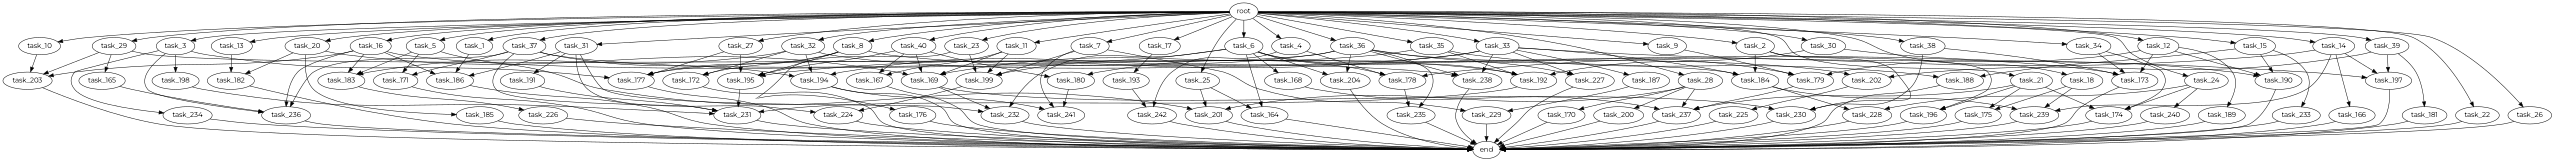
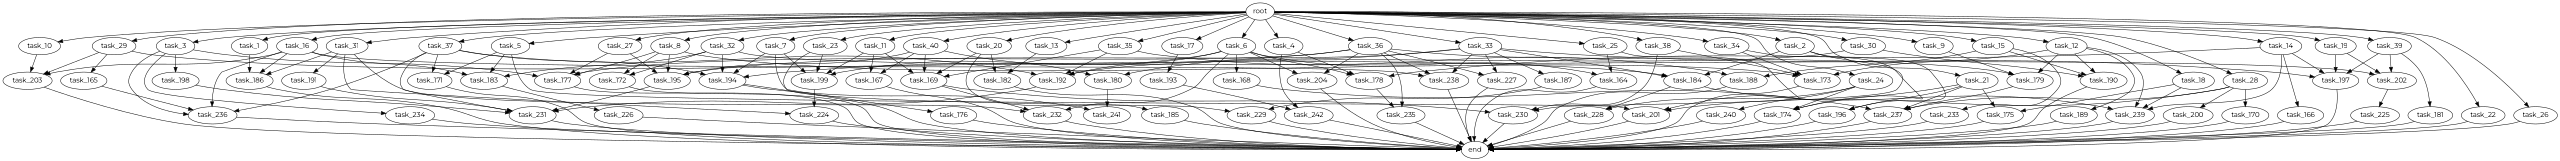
none -> (2336, 46)
none -> (2126, 60)
(1041, 79) -> (752, 62)
